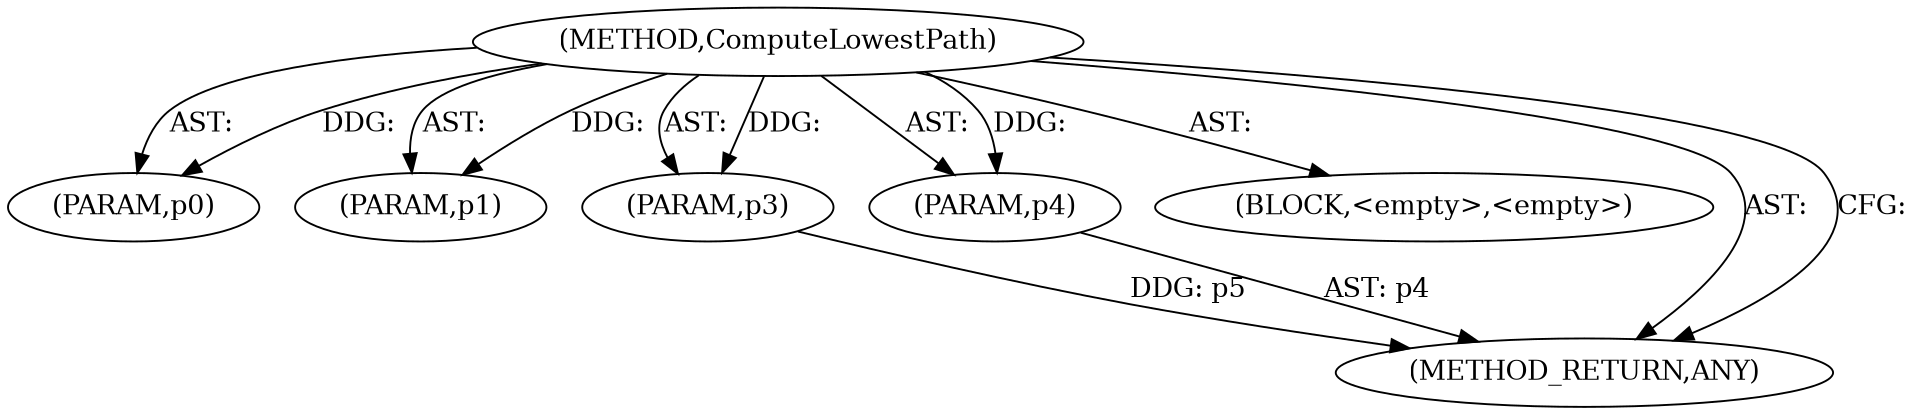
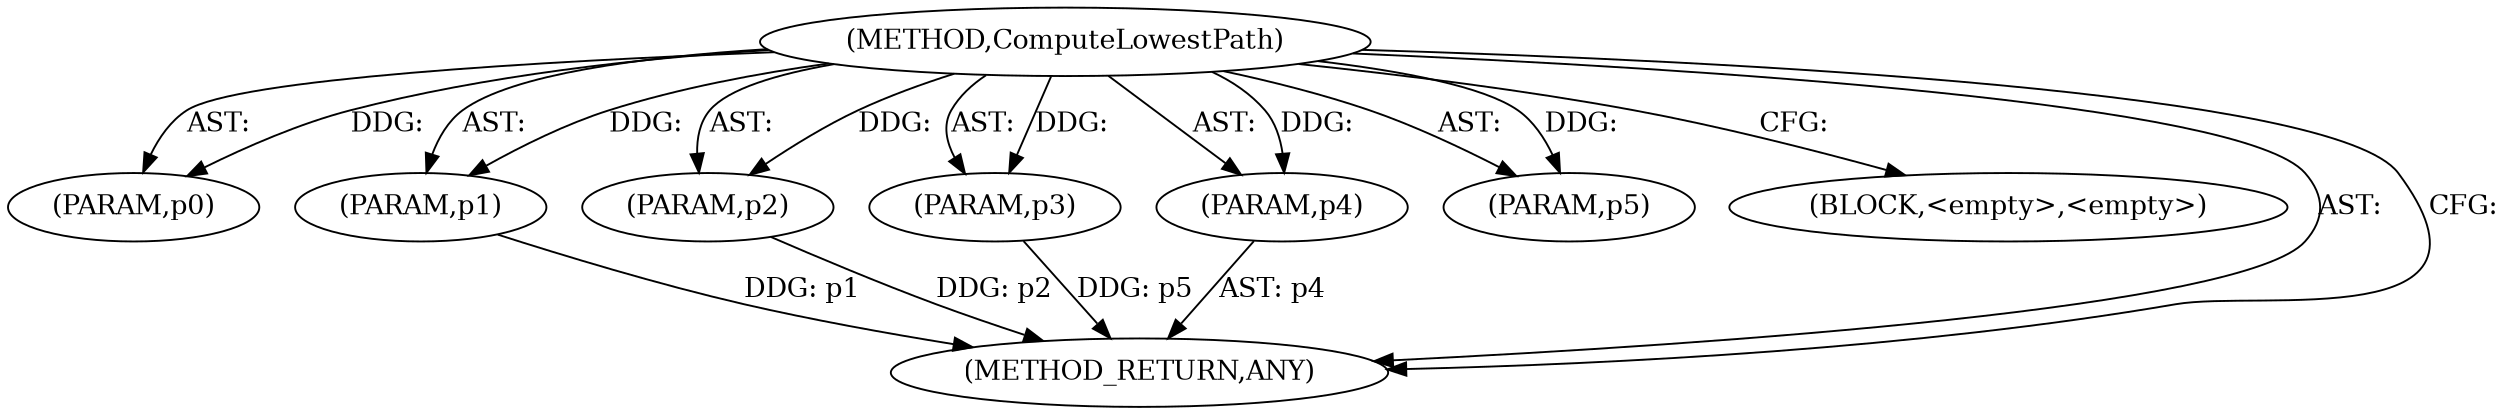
(1225, 125) -> (1798, 125)
none -> (708, 207)
none -> (1569, 207)
none -> (723, 299)
